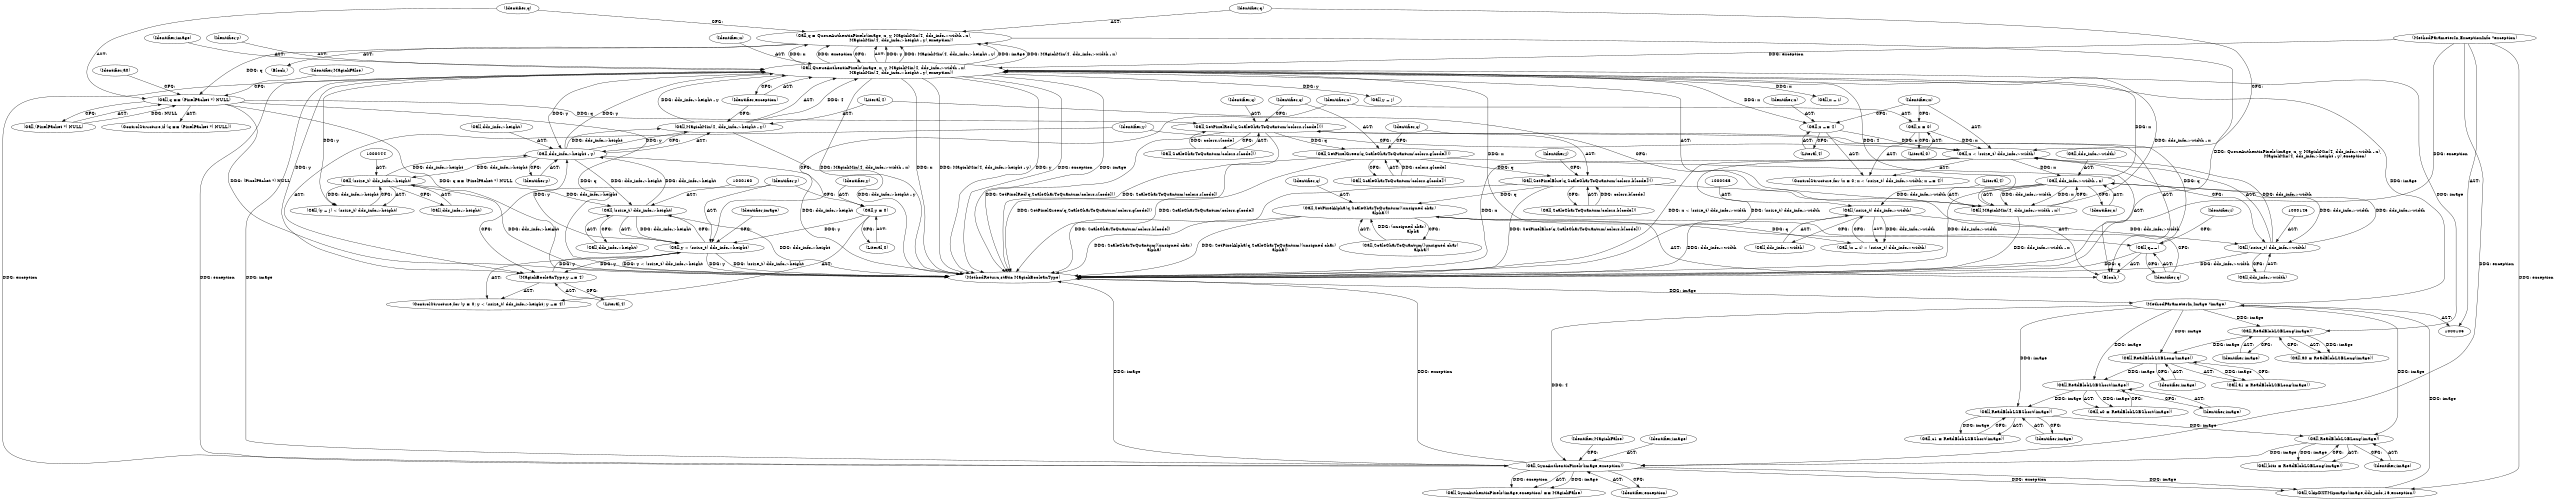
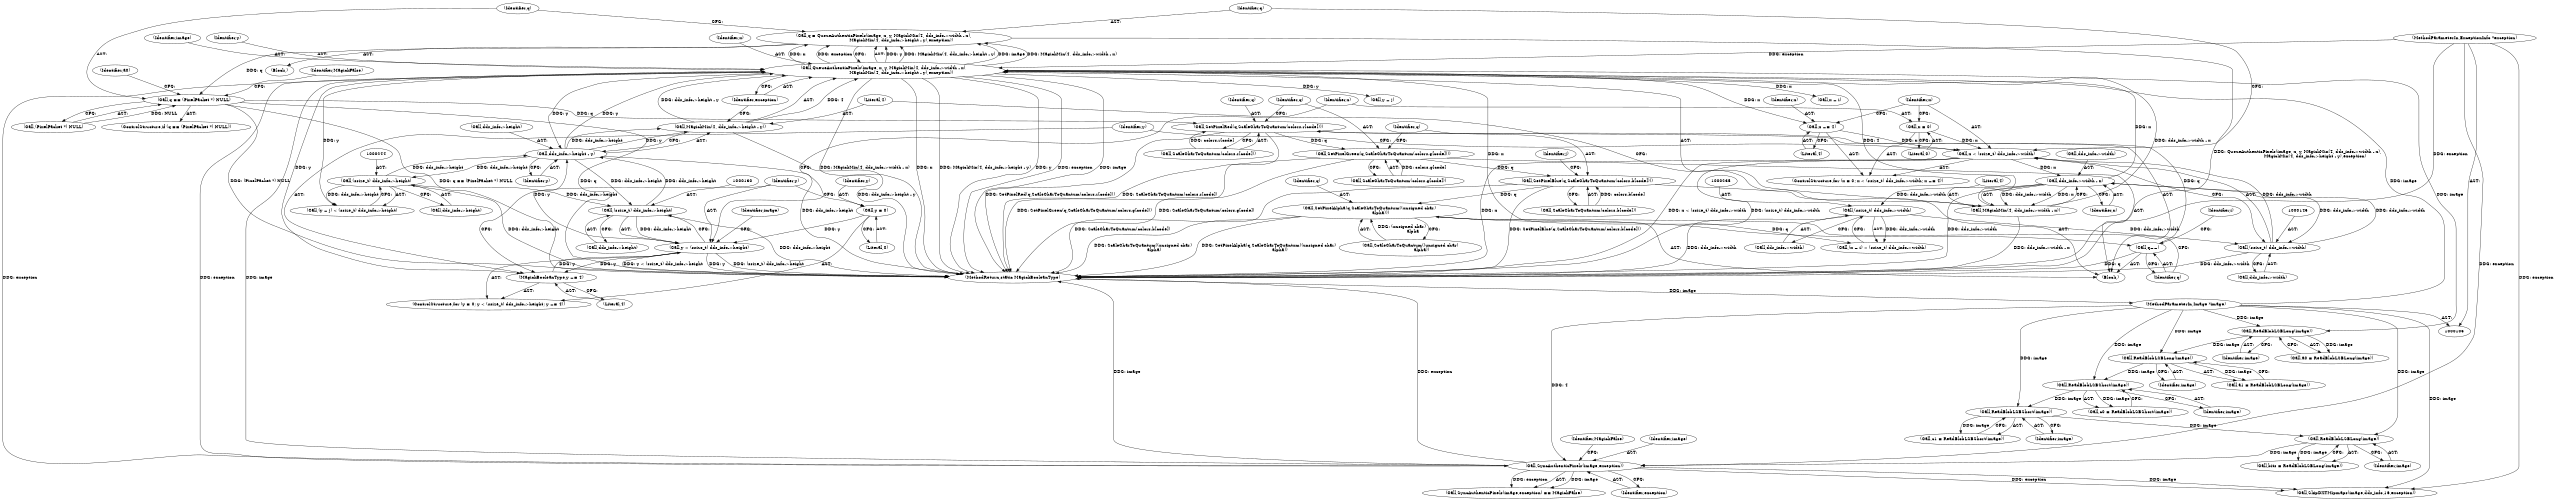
(2428, 330) -> (2419, 322)
